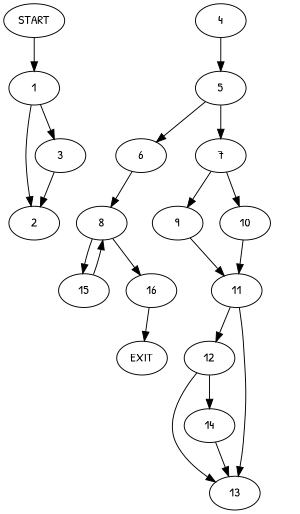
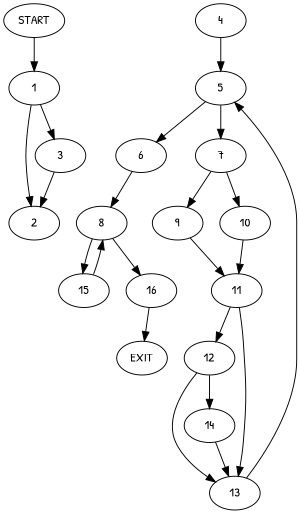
none -> (297, 292)
